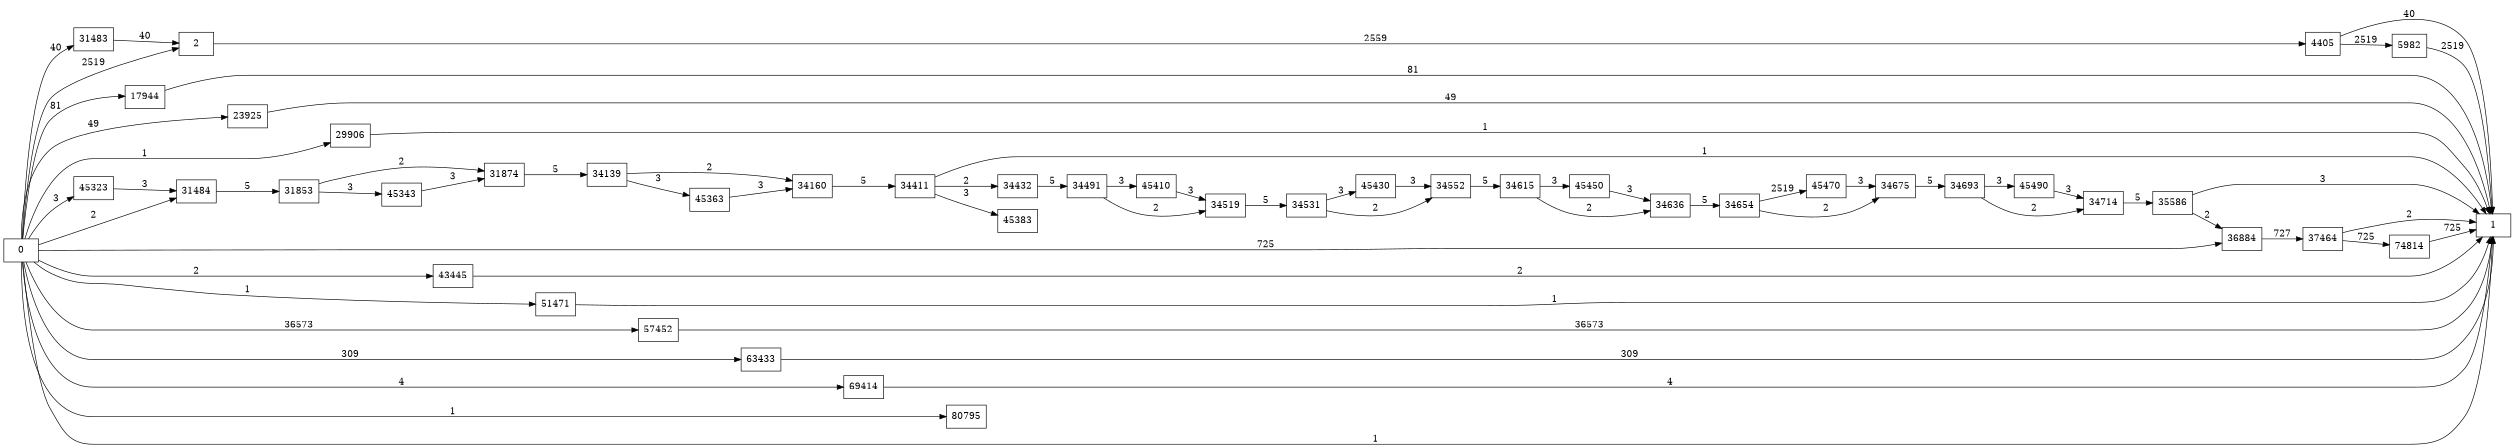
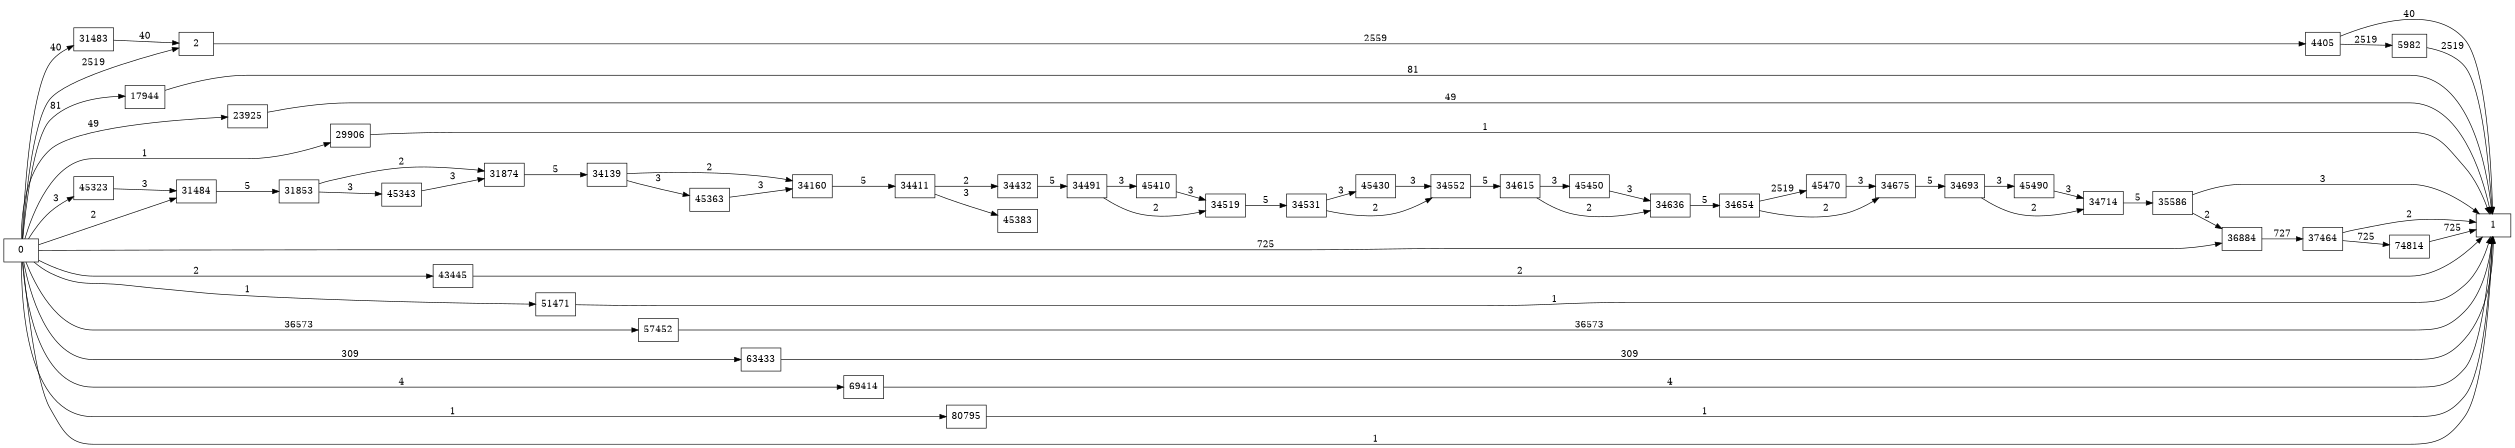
(1717, 157) -> (1807, 417)
